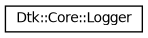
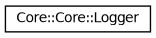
(74, 19) -> (78, 19)
